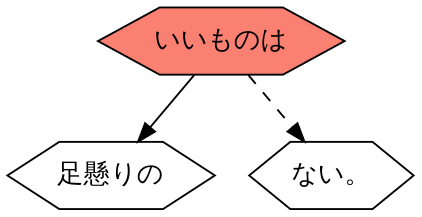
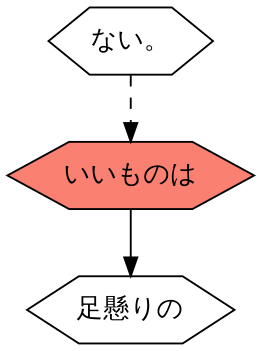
(270, 101) -> (131, 99)
